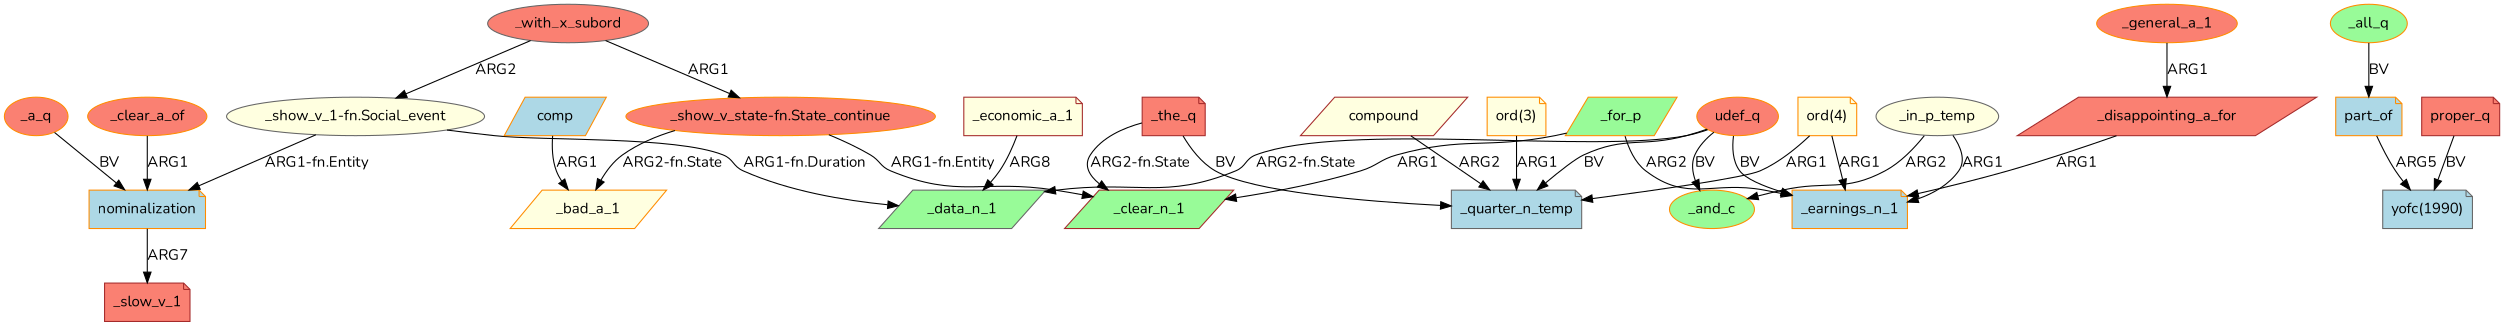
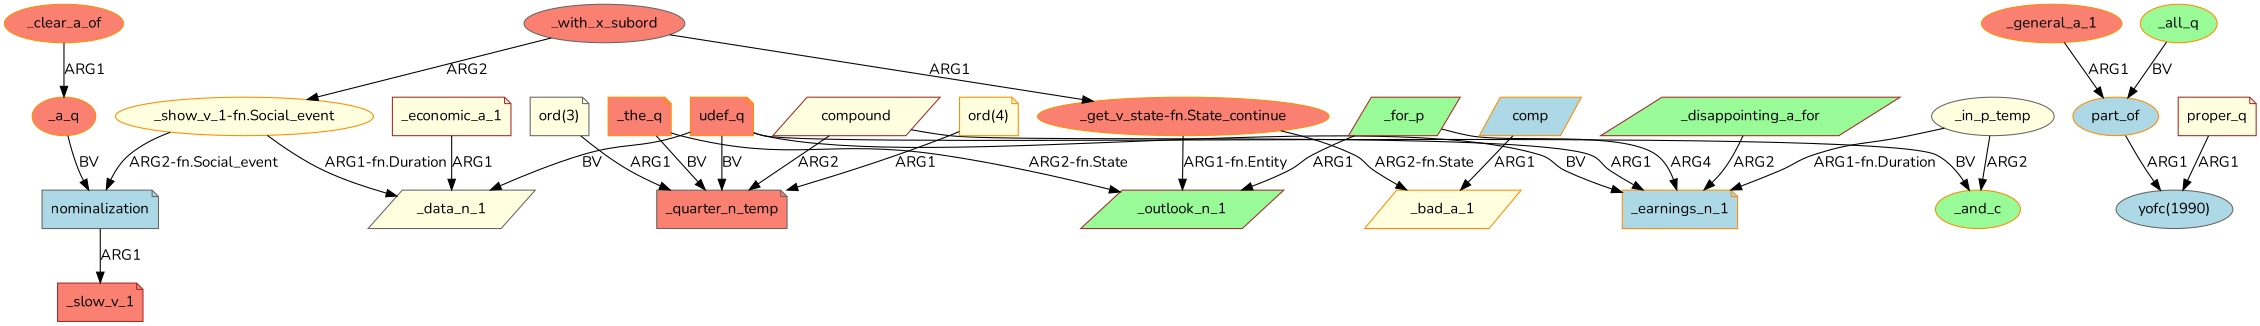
(2167, 65) -> (2081, 66)
(356, 116) -> (244, 116)
(781, 116) -> (1183, 116)
(1174, 116) -> (640, 116)
(1517, 116) -> (560, 116)
(1621, 116) -> (1404, 116)
(1738, 116) -> (722, 116)
(2167, 116) -> (1750, 116)
(2369, 116) -> (2116, 116)
(2461, 116) -> (2217, 116)
(147, 158) -> (64, 65)
(1837, 158) -> (1277, 139)
(317, 163) -> (204, 163)
(1030, 163) -> (473, 163)
(1306, 163) -> (592, 163)
(1667, 163) -> (1691, 163)
(1983, 163) -> (1875, 163)
(2077, 163) -> (1754, 163)
(2416, 163) -> (2168, 163)
(2456, 163) -> (2219, 163)
(147, 209) -> (100, 209)
(962, 209) -> (452, 209)
(1149, 209) -> (1182, 209)
(1517, 209) -> (722, 209)
(2428, 209) -> (2174, 209)
(168, 256) -> (121, 256)
